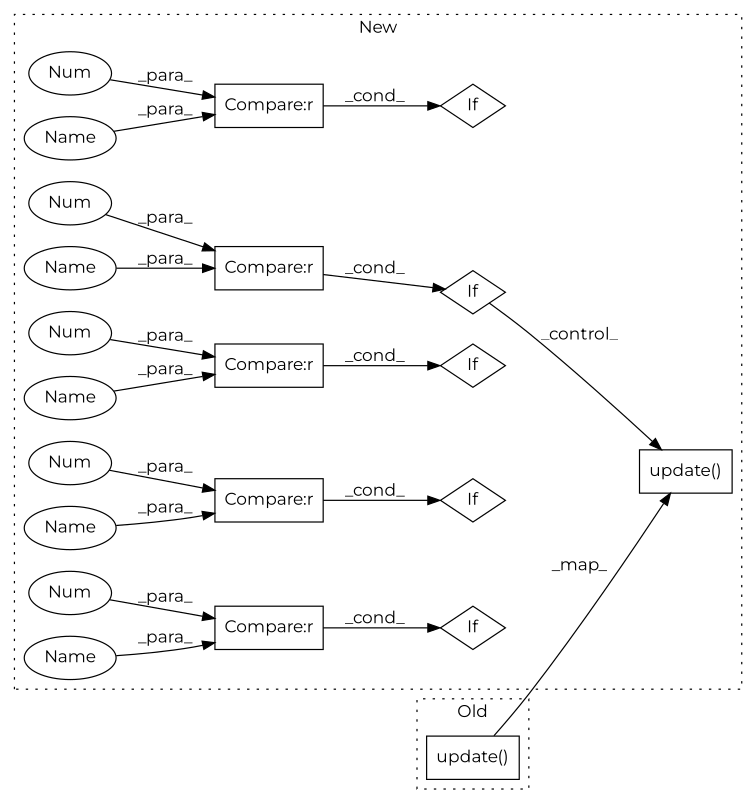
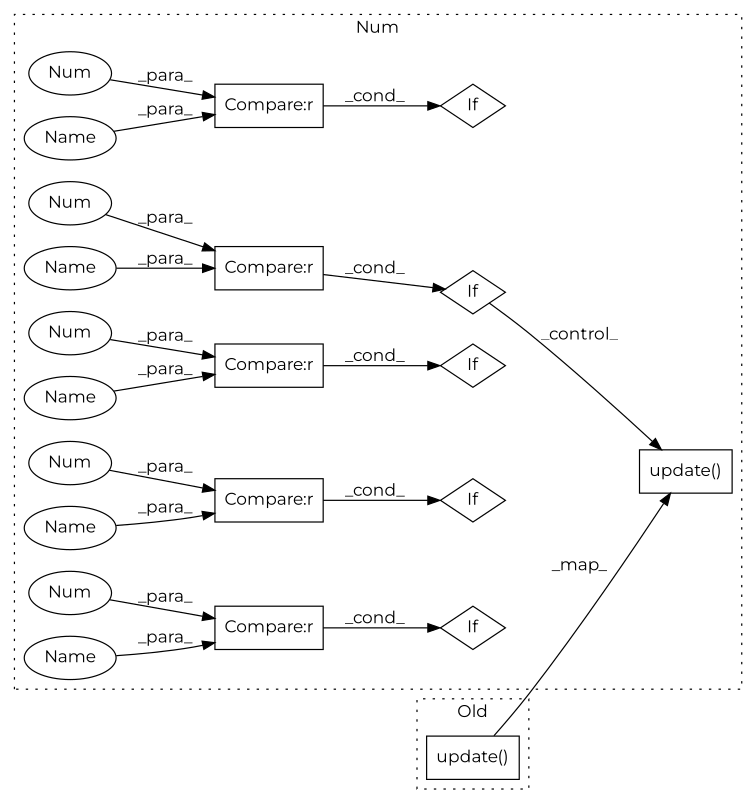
(378, 28) -> (378, 28)
